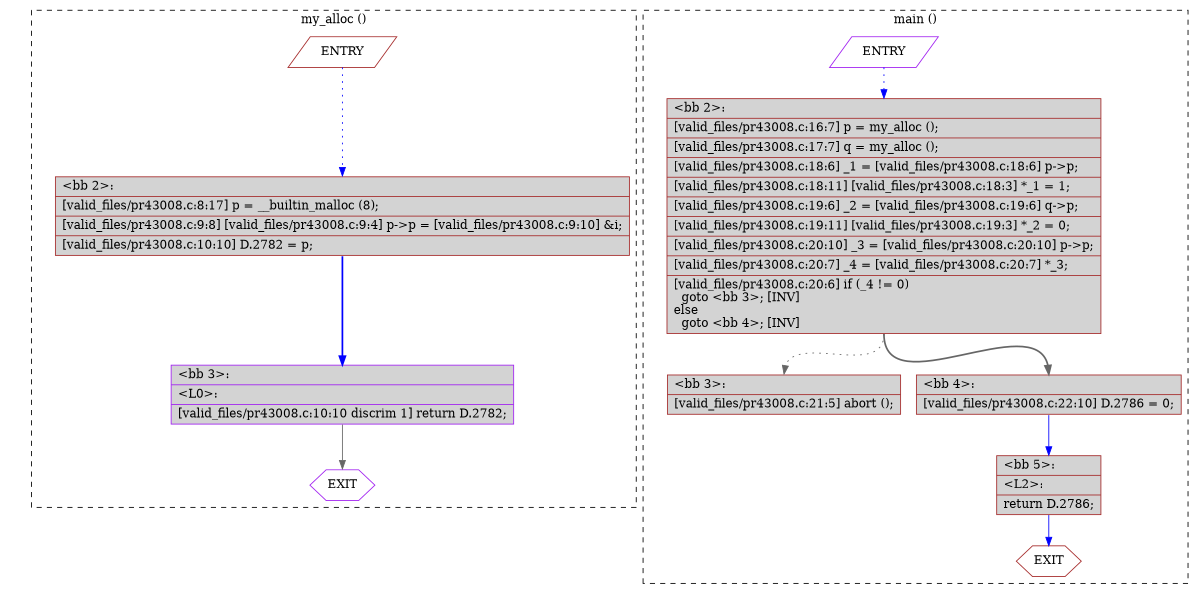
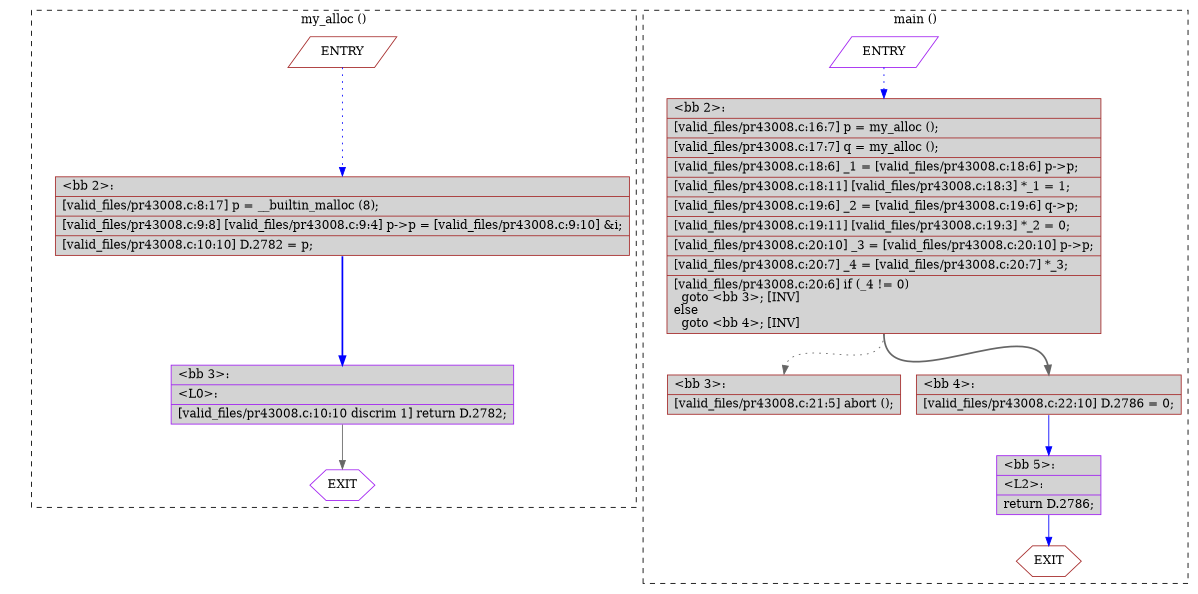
(1049, 485) -> (1049, 485)
